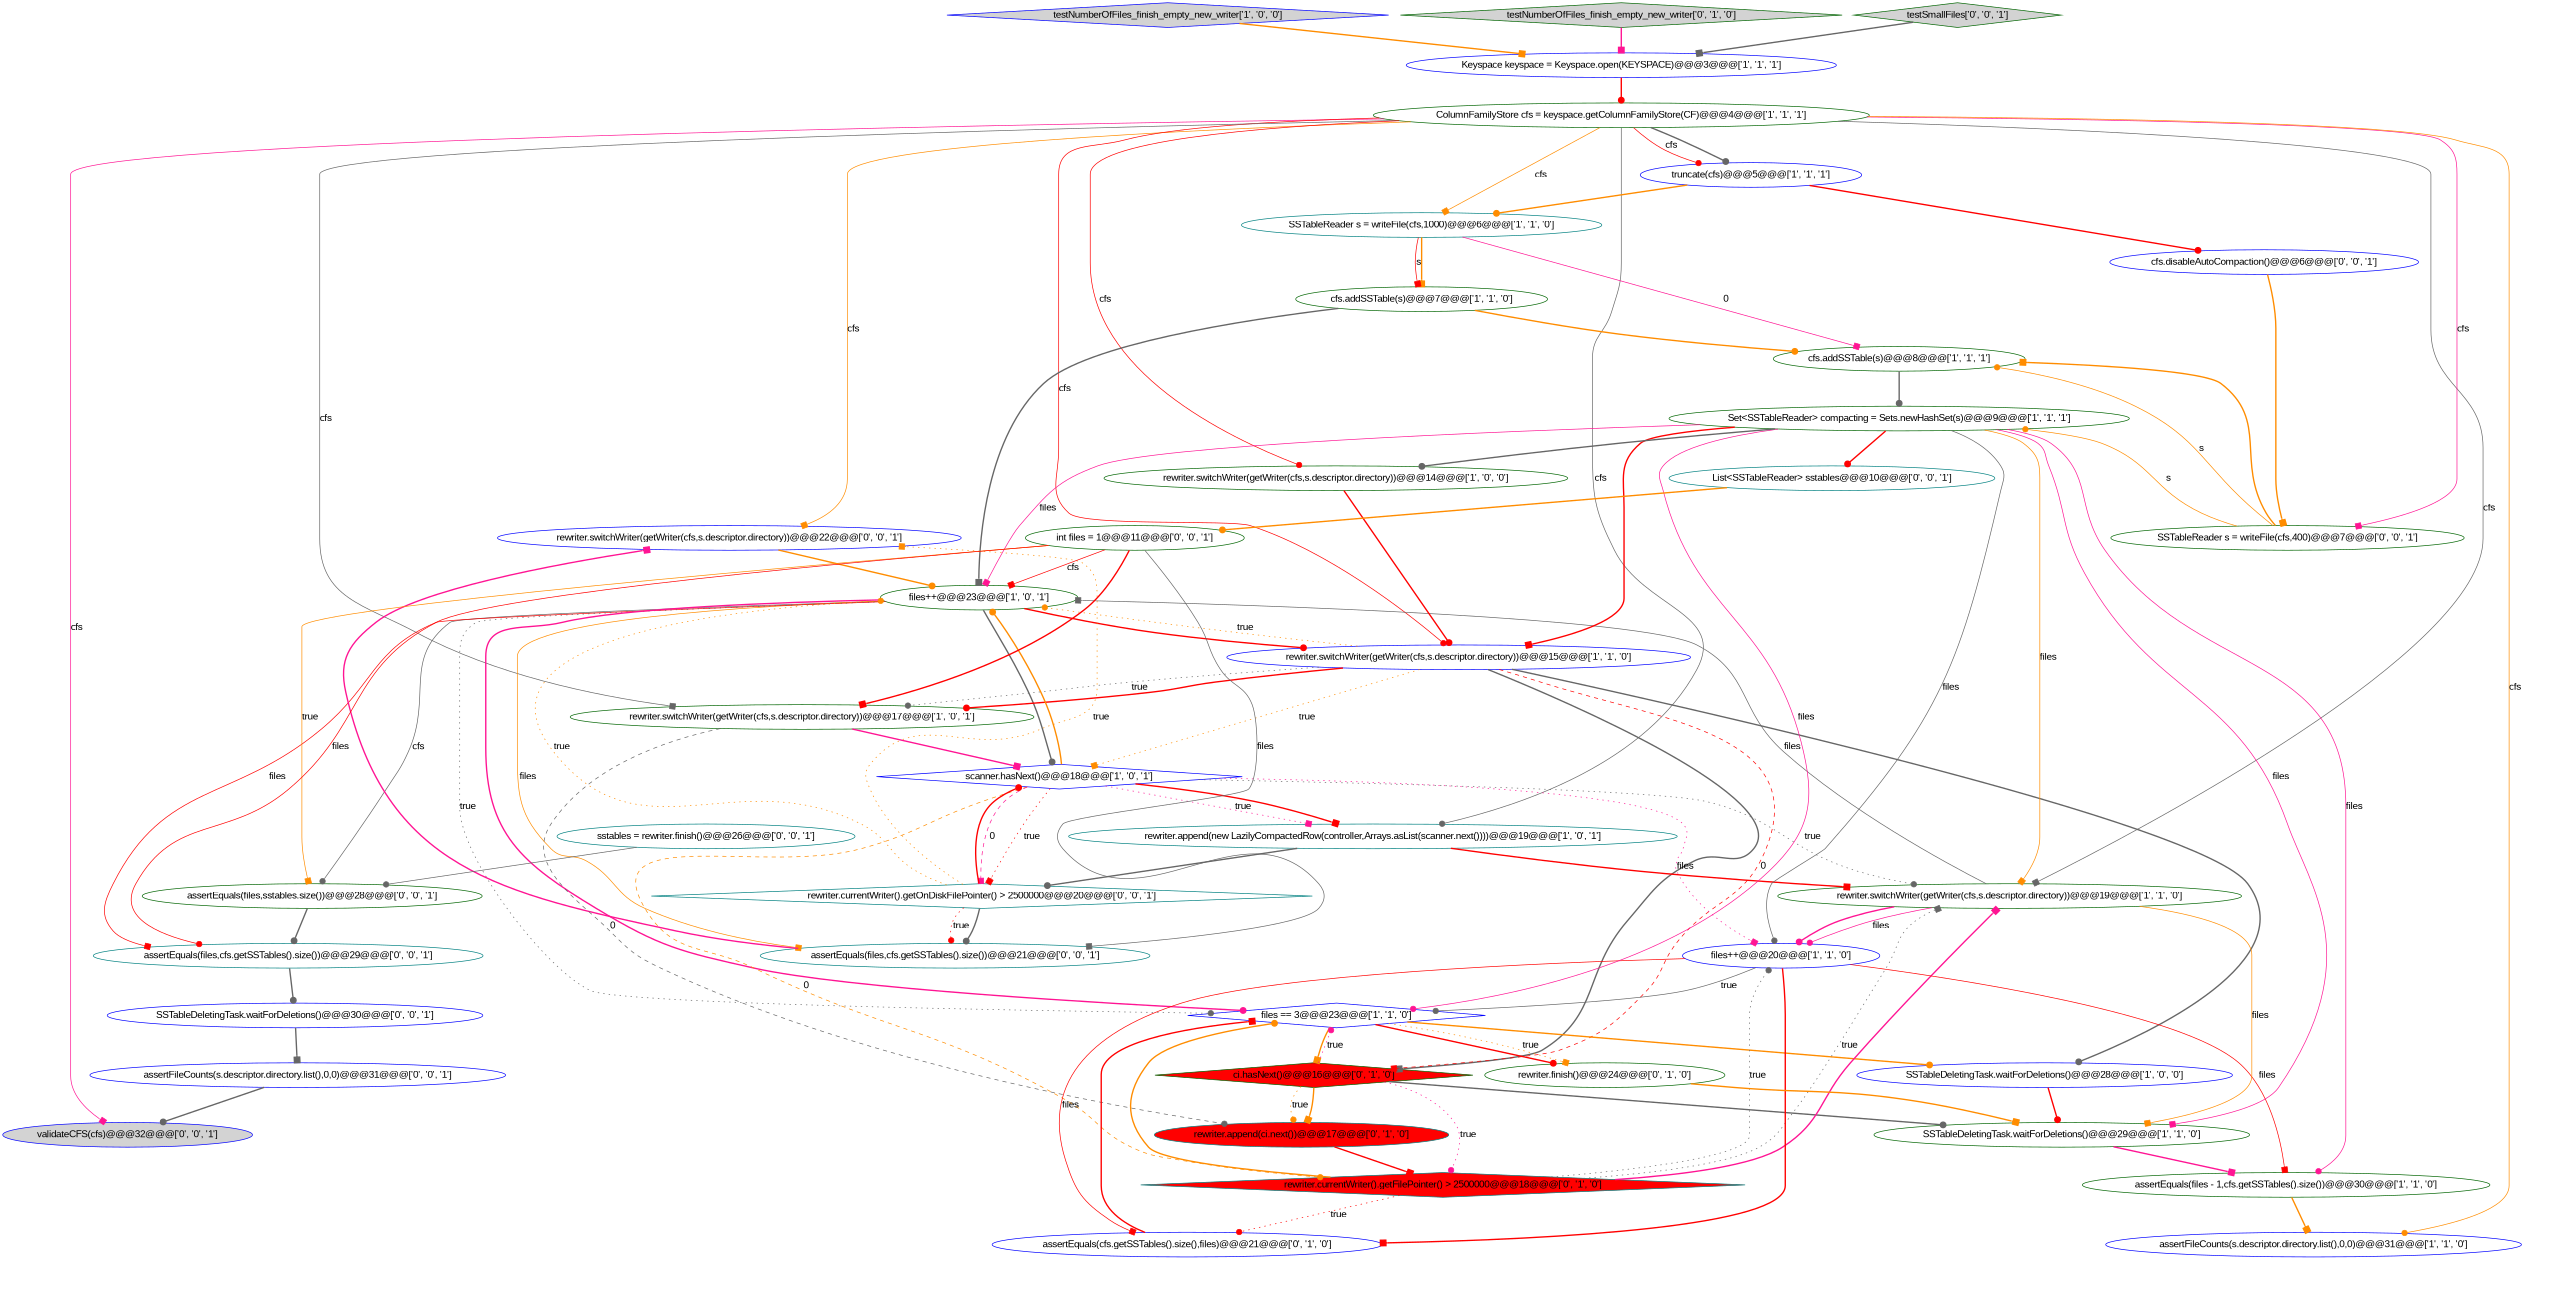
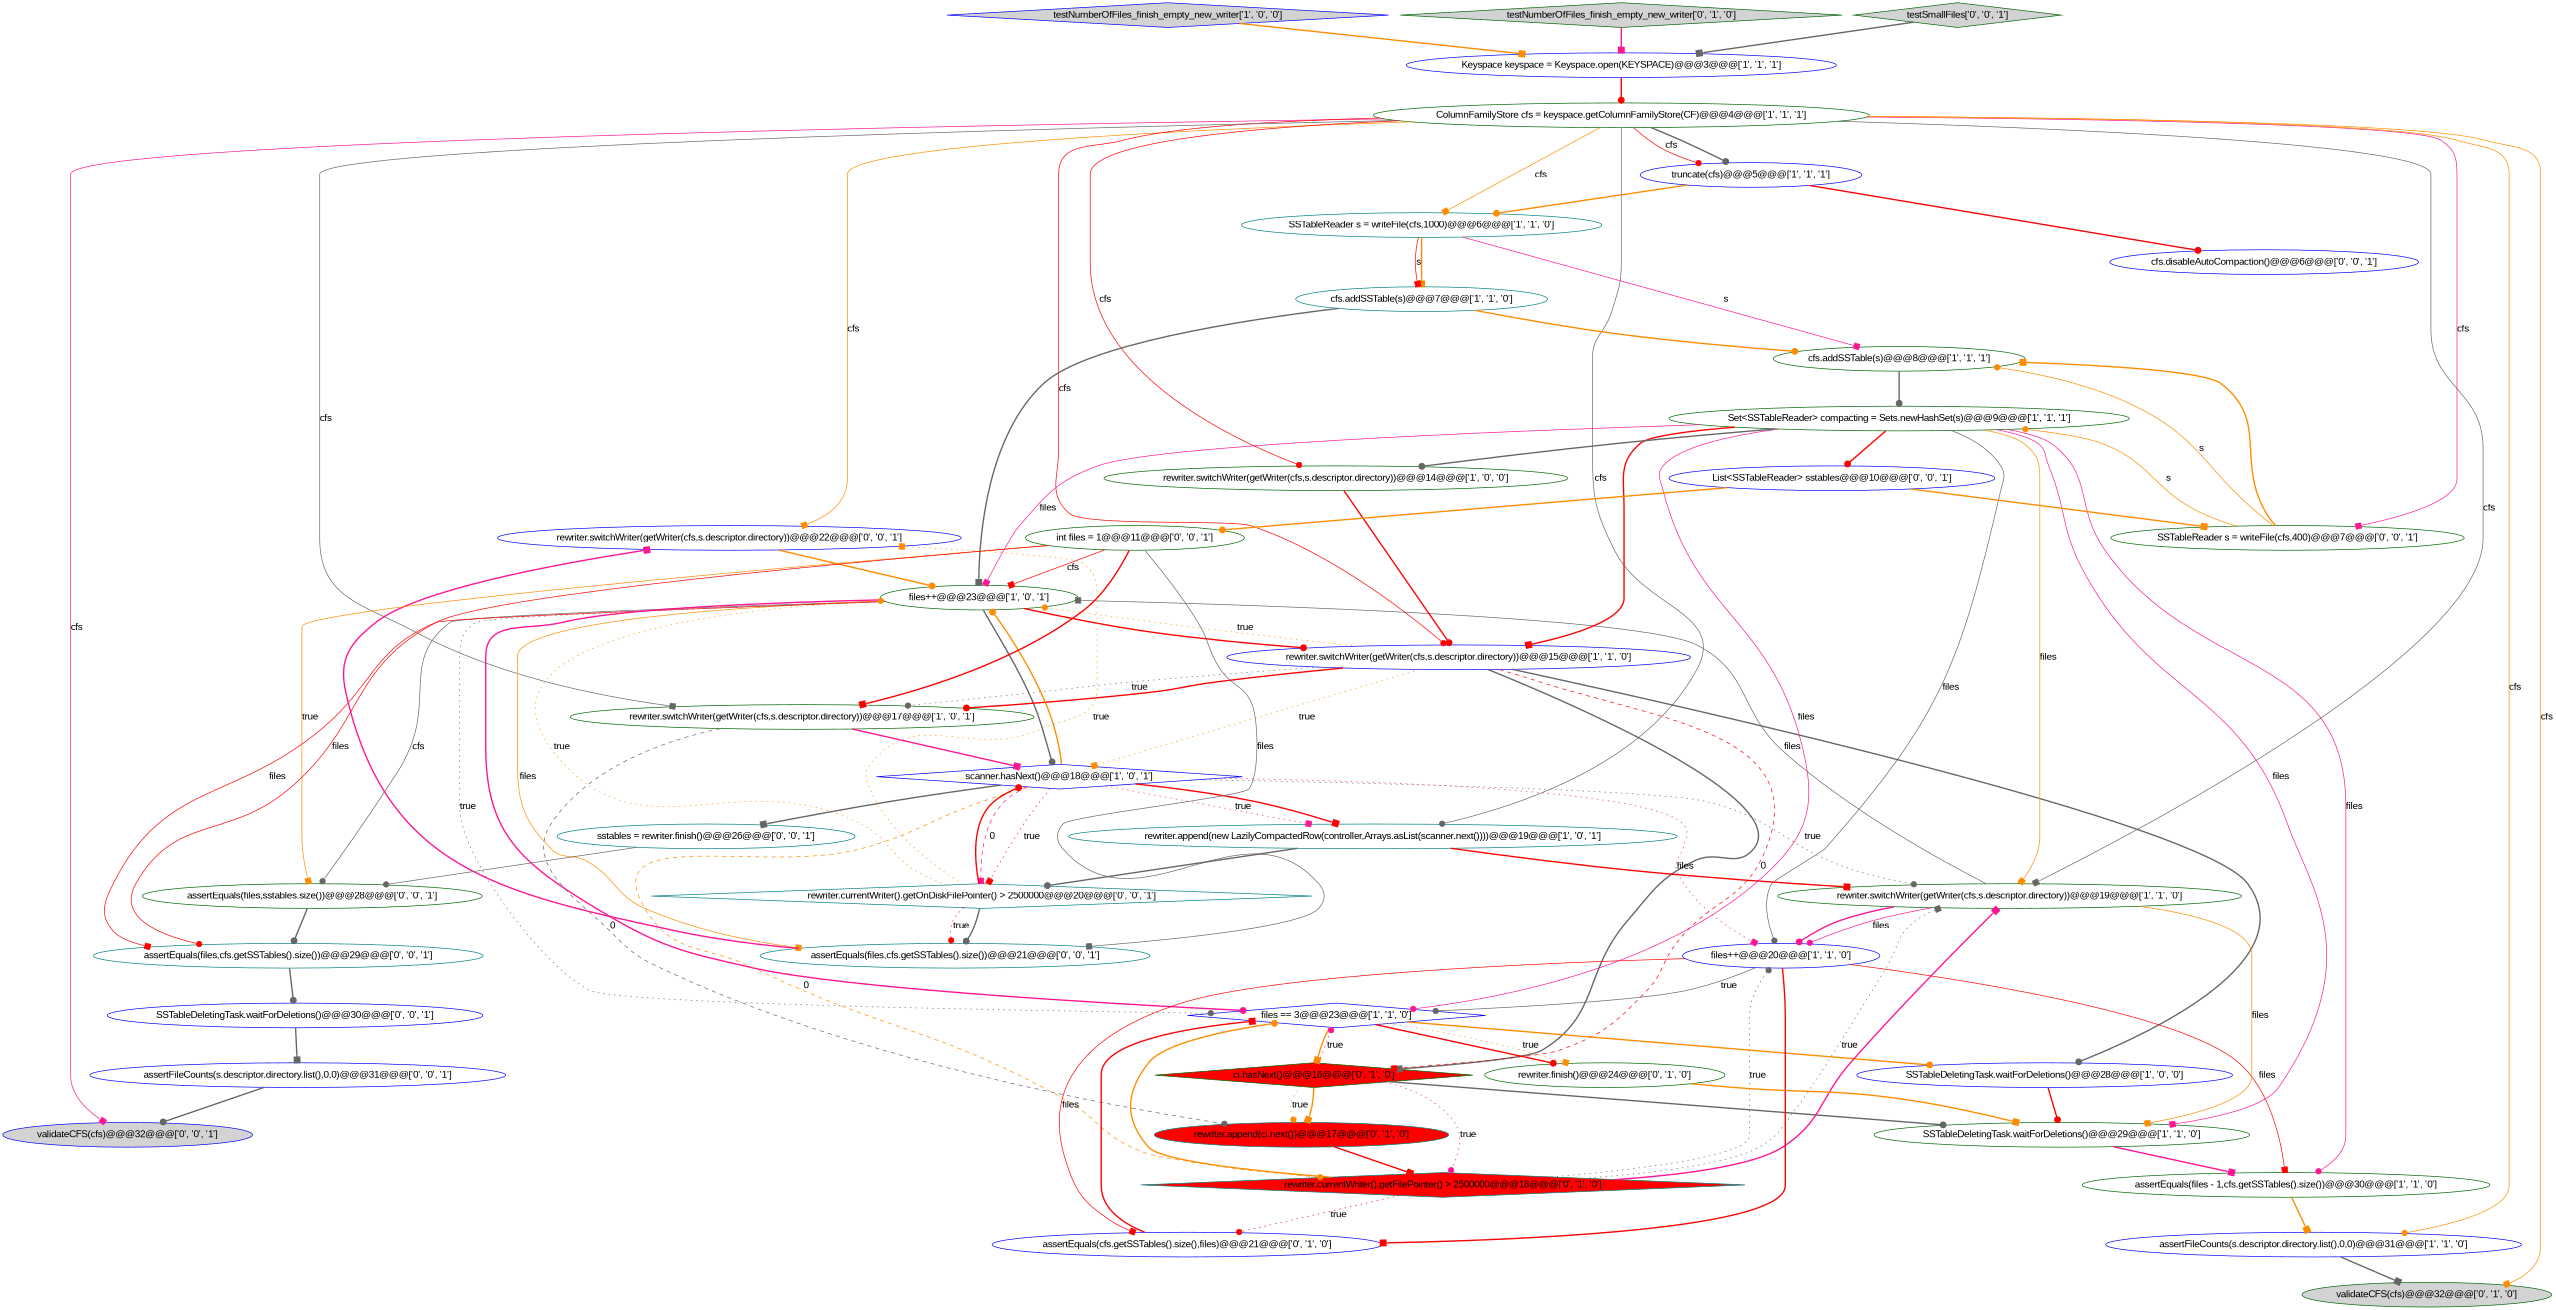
(1422, 299) -> (1422, 299)
(1726, 299) -> (1726, 299)
(2276, 396) -> (2055, 508)
(1832, 478) -> (1832, 478)
none -> (884, 802)
none -> (2427, 1295)
